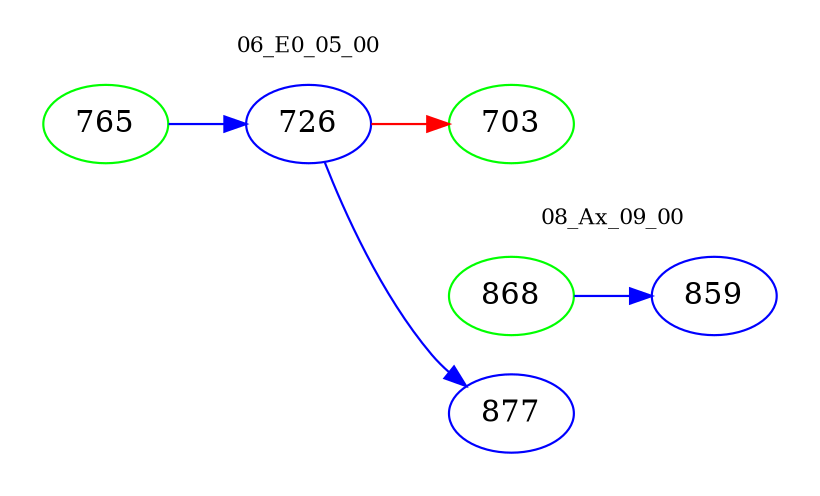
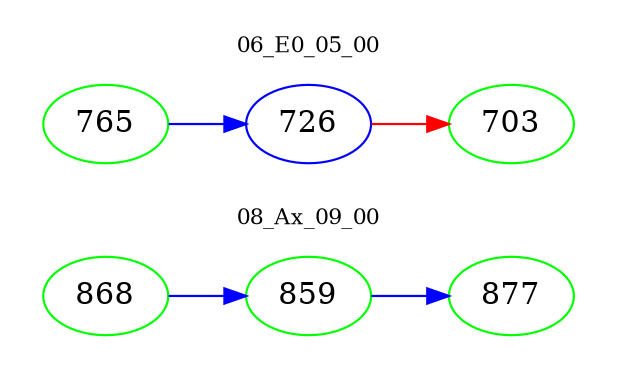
(377, 273) -> (399, 296)
(714, 296) -> (309, 296)
(511, 414) -> (511, 296)
